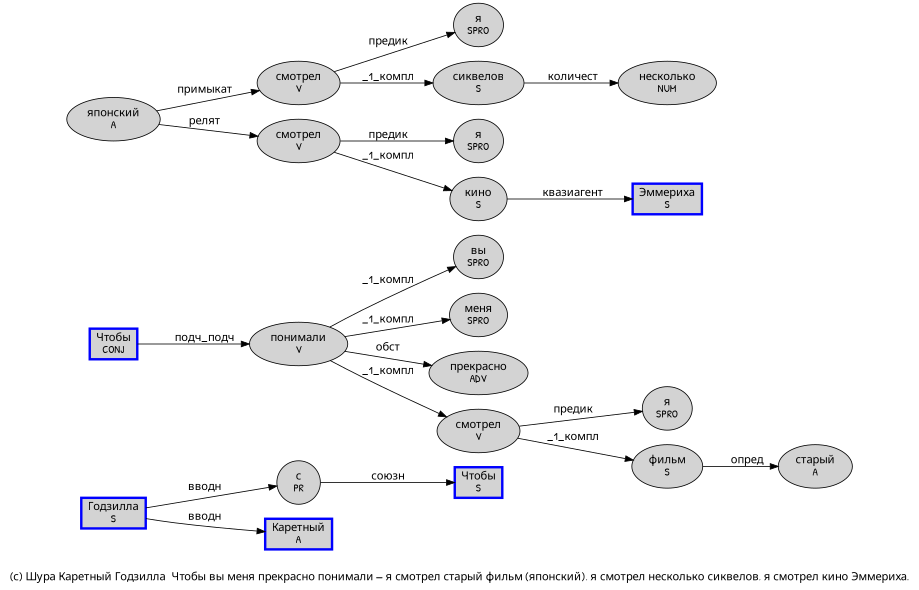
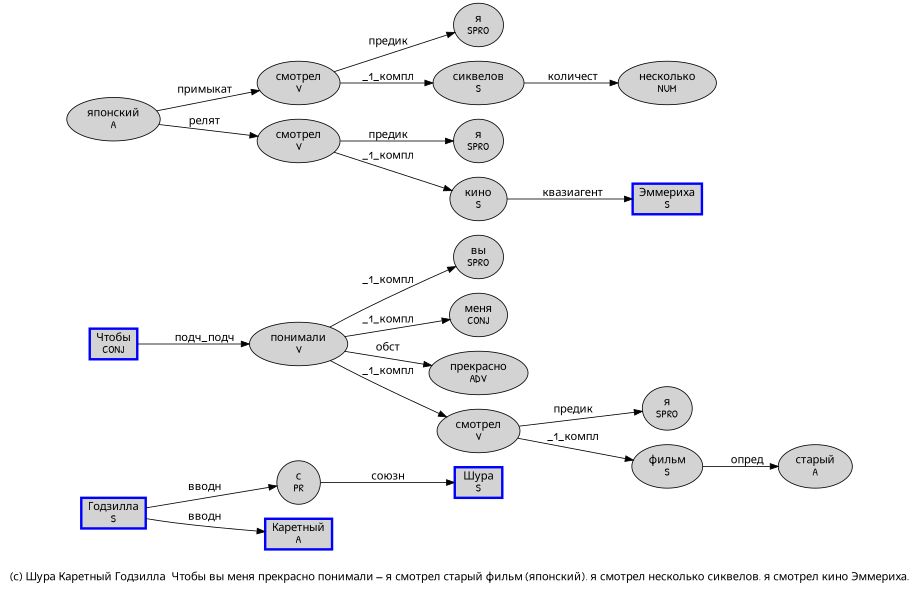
(479, 315) -> (479, 315)
(479, 483) -> (479, 483)
